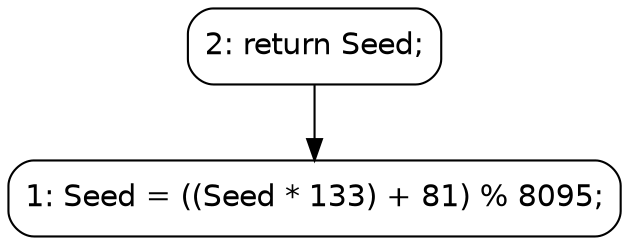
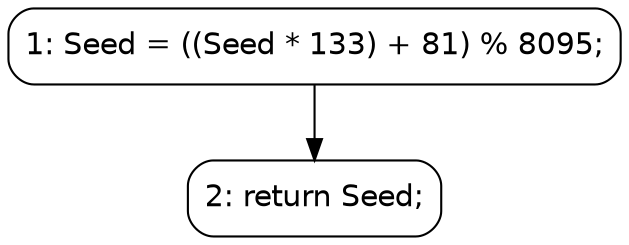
(315, 112) -> (315, 112)
